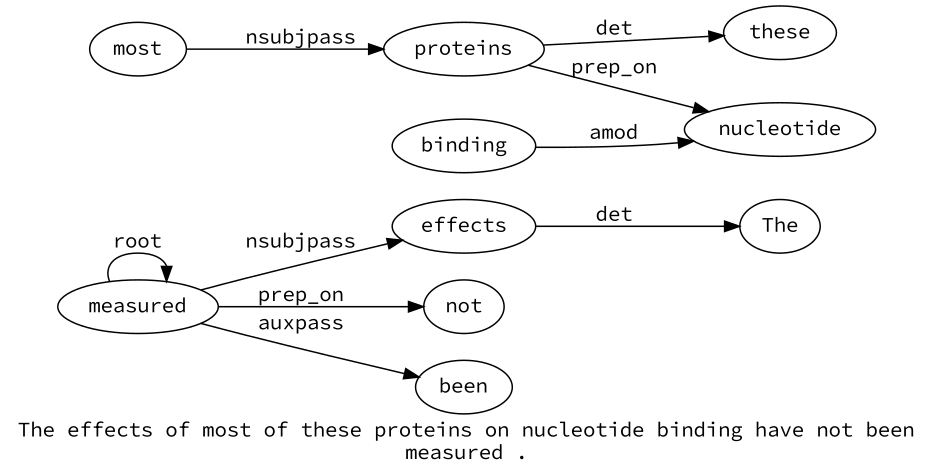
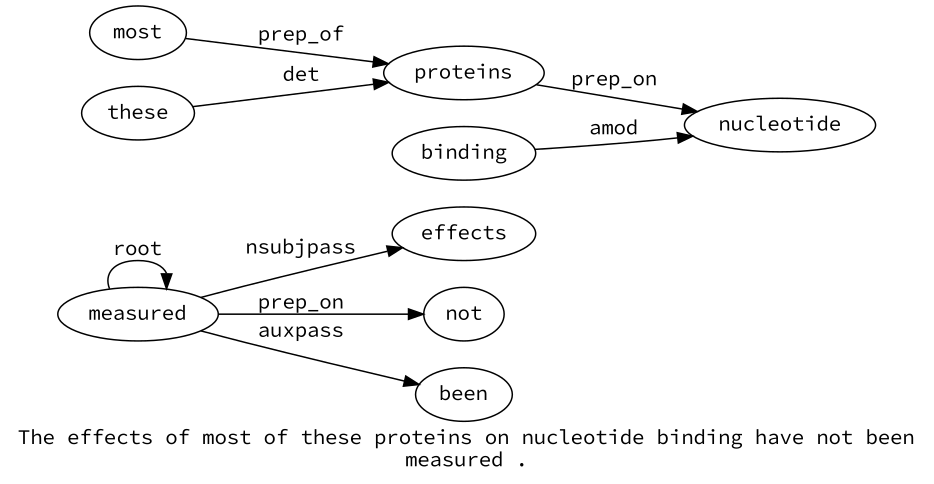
(301, 38) -> (301, 35)
(626, 41) -> (283, 96)
(780, 226) -> none
